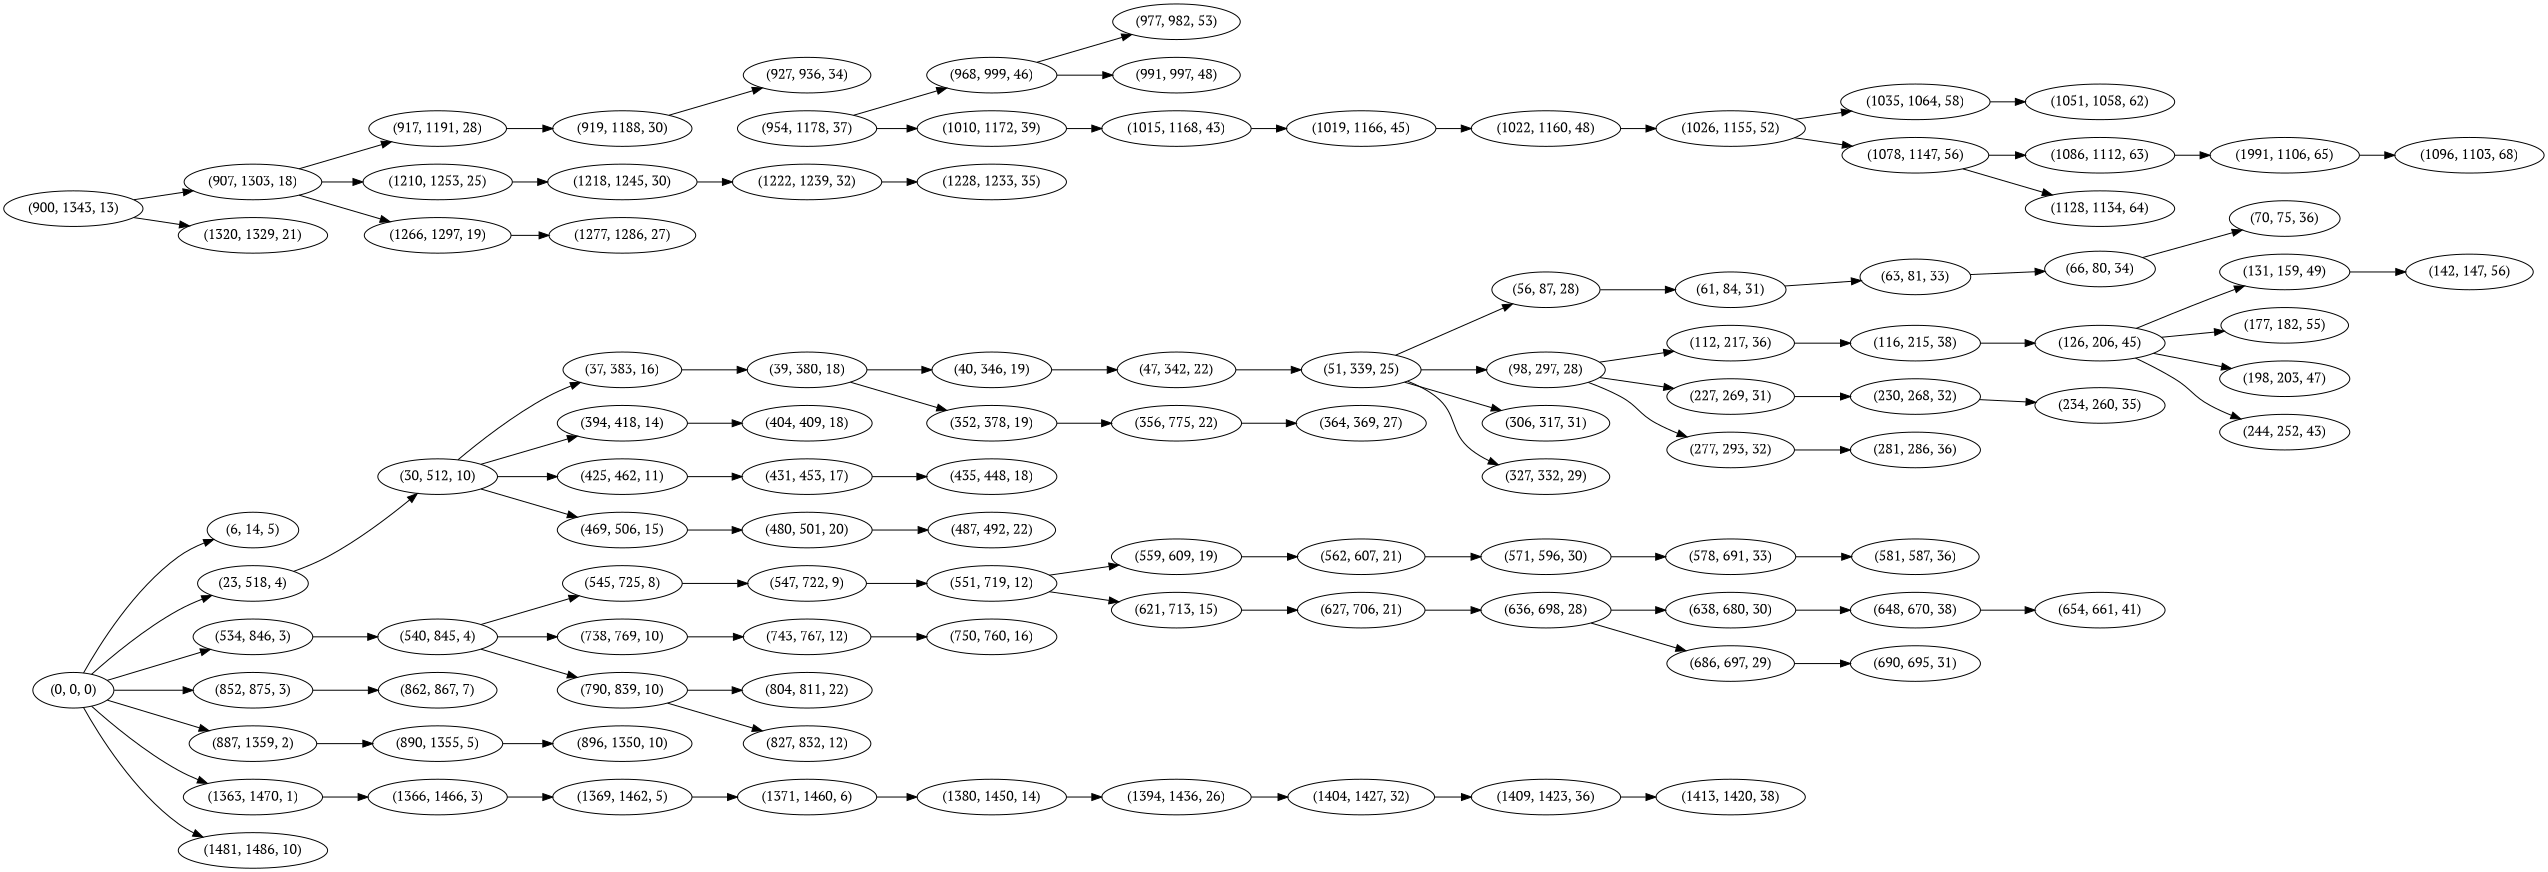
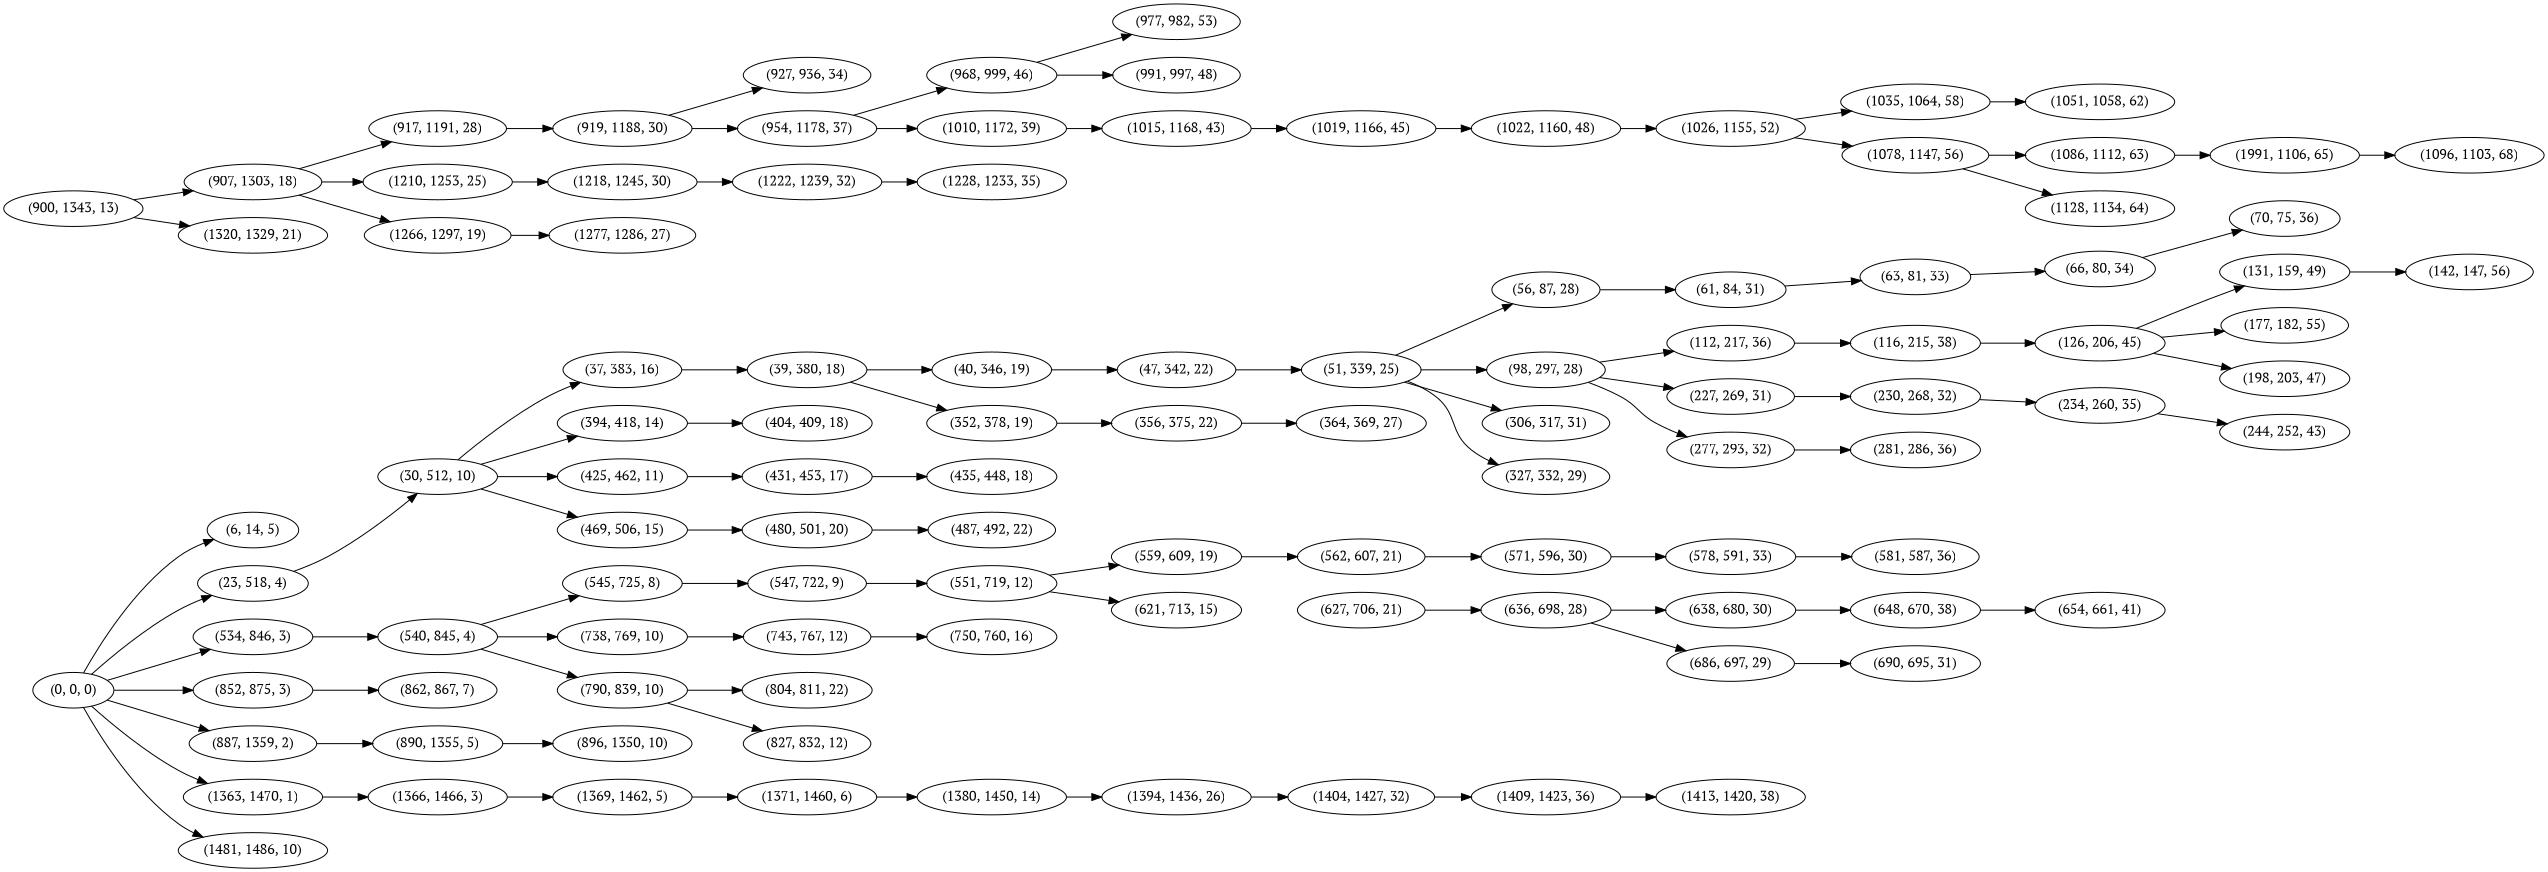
none -> (710, 129)
(2184, 386) -> (2187, 418)
(1176, 423) -> (1176, 423)
(1731, 557) -> (1731, 557)
(1264, 610) -> none
